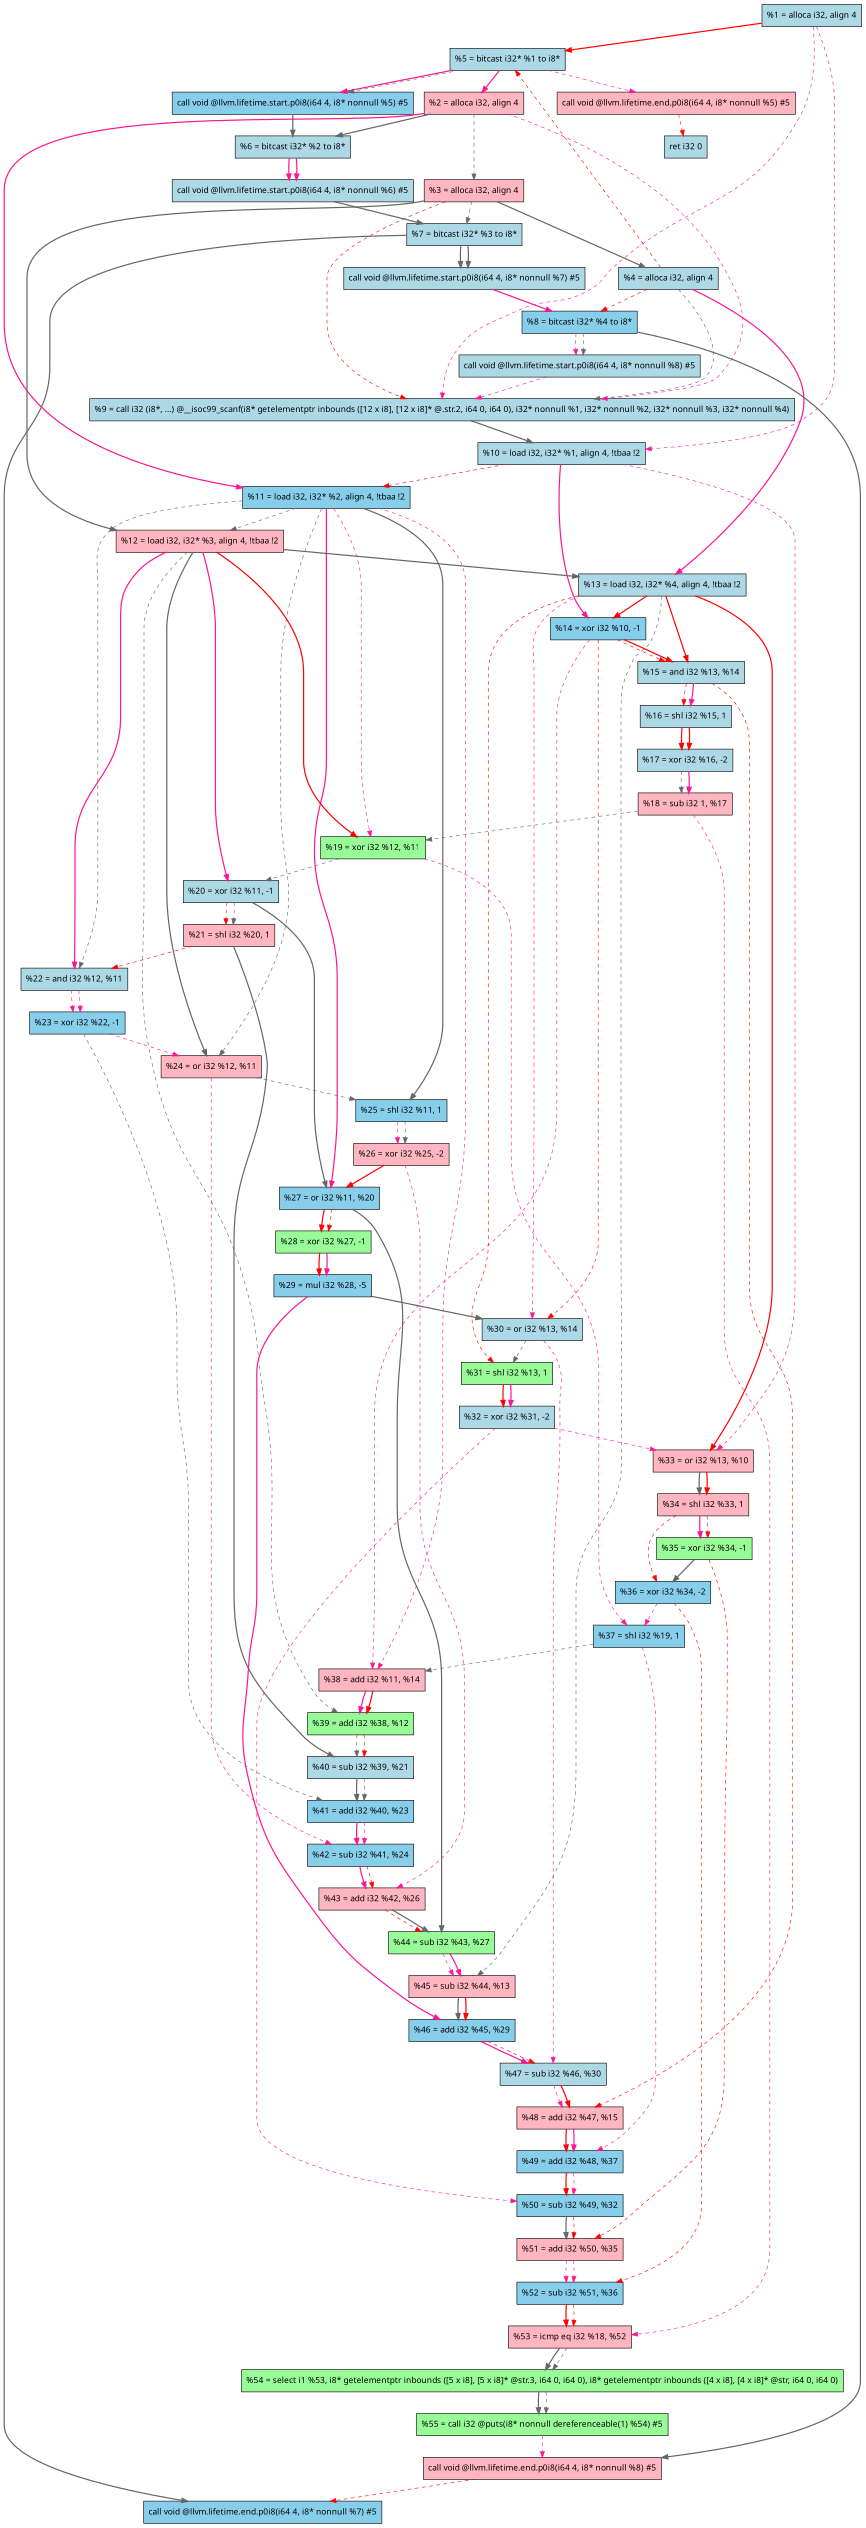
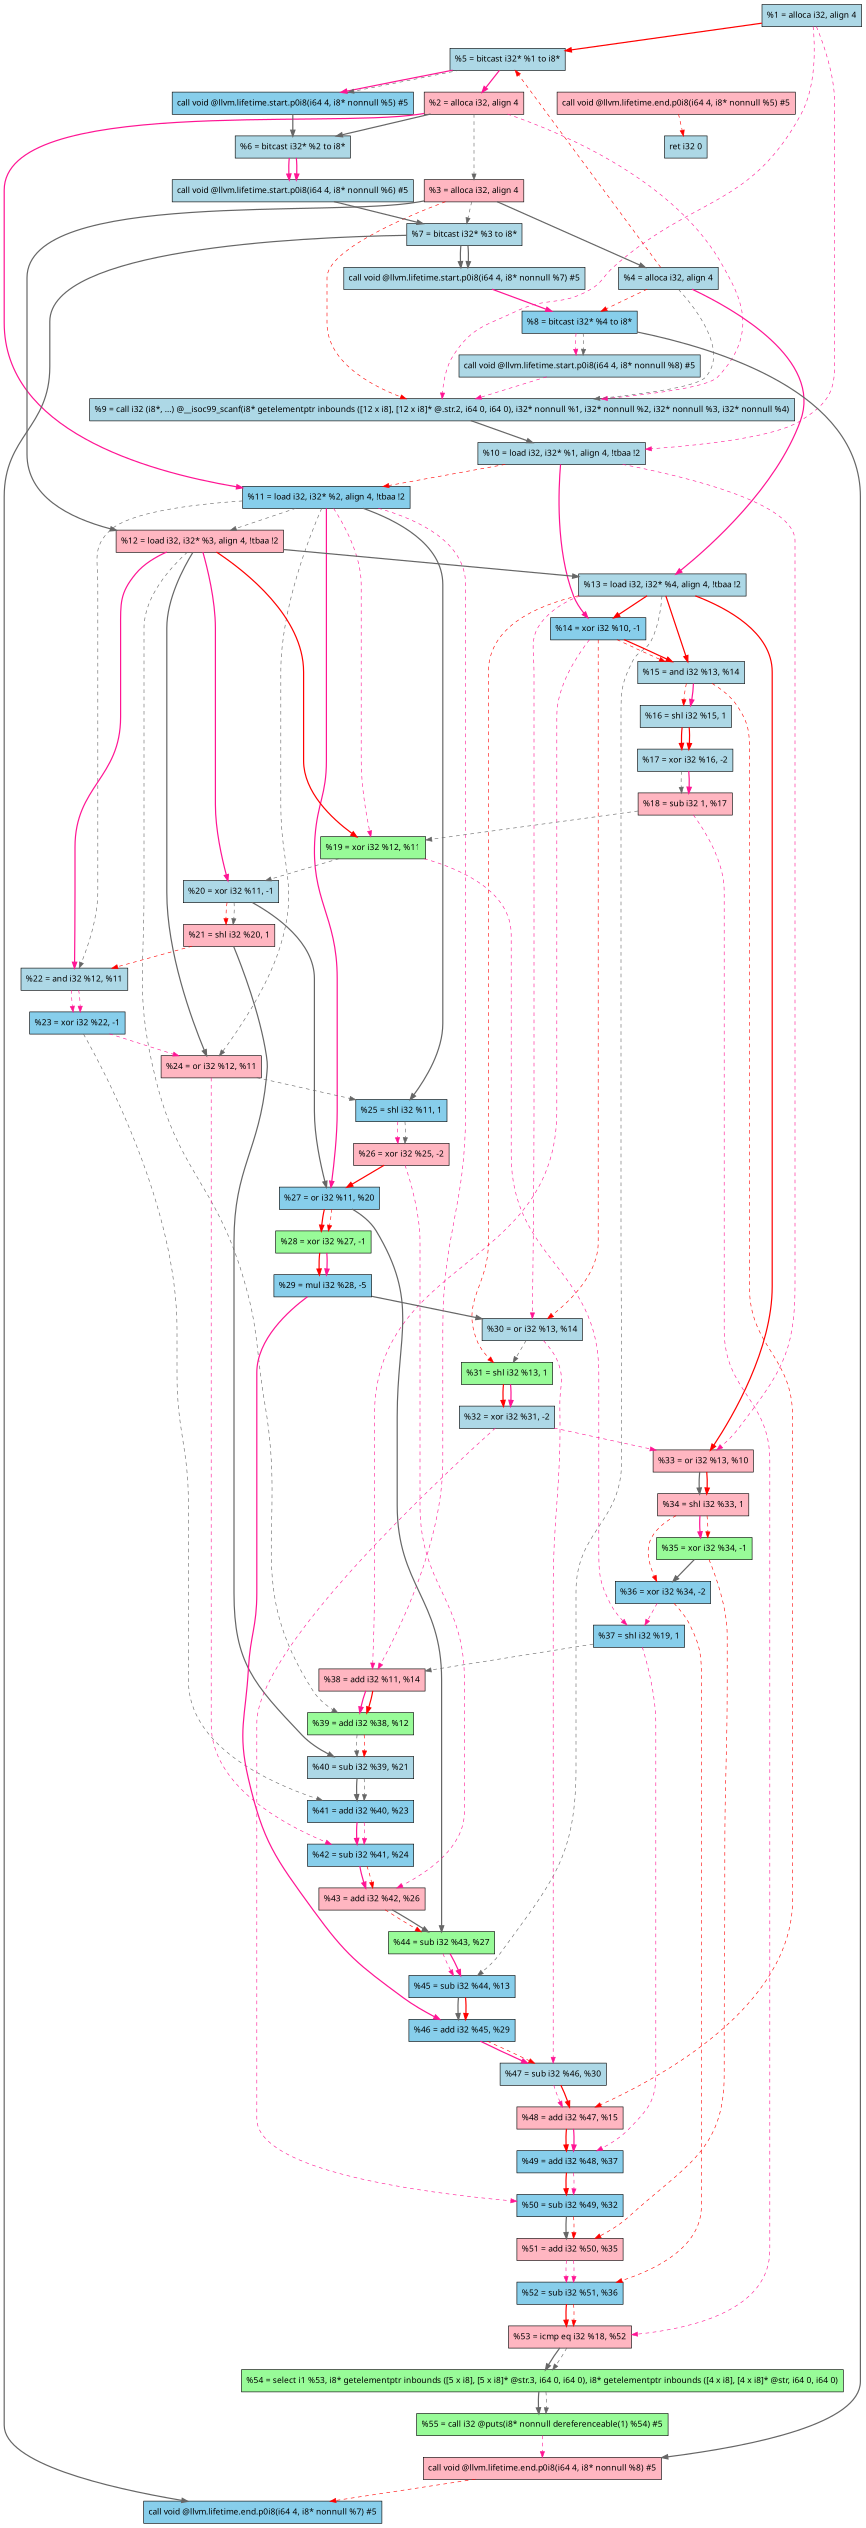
(589, 81) -> none
(462, 1987) -> (462, 1987)
